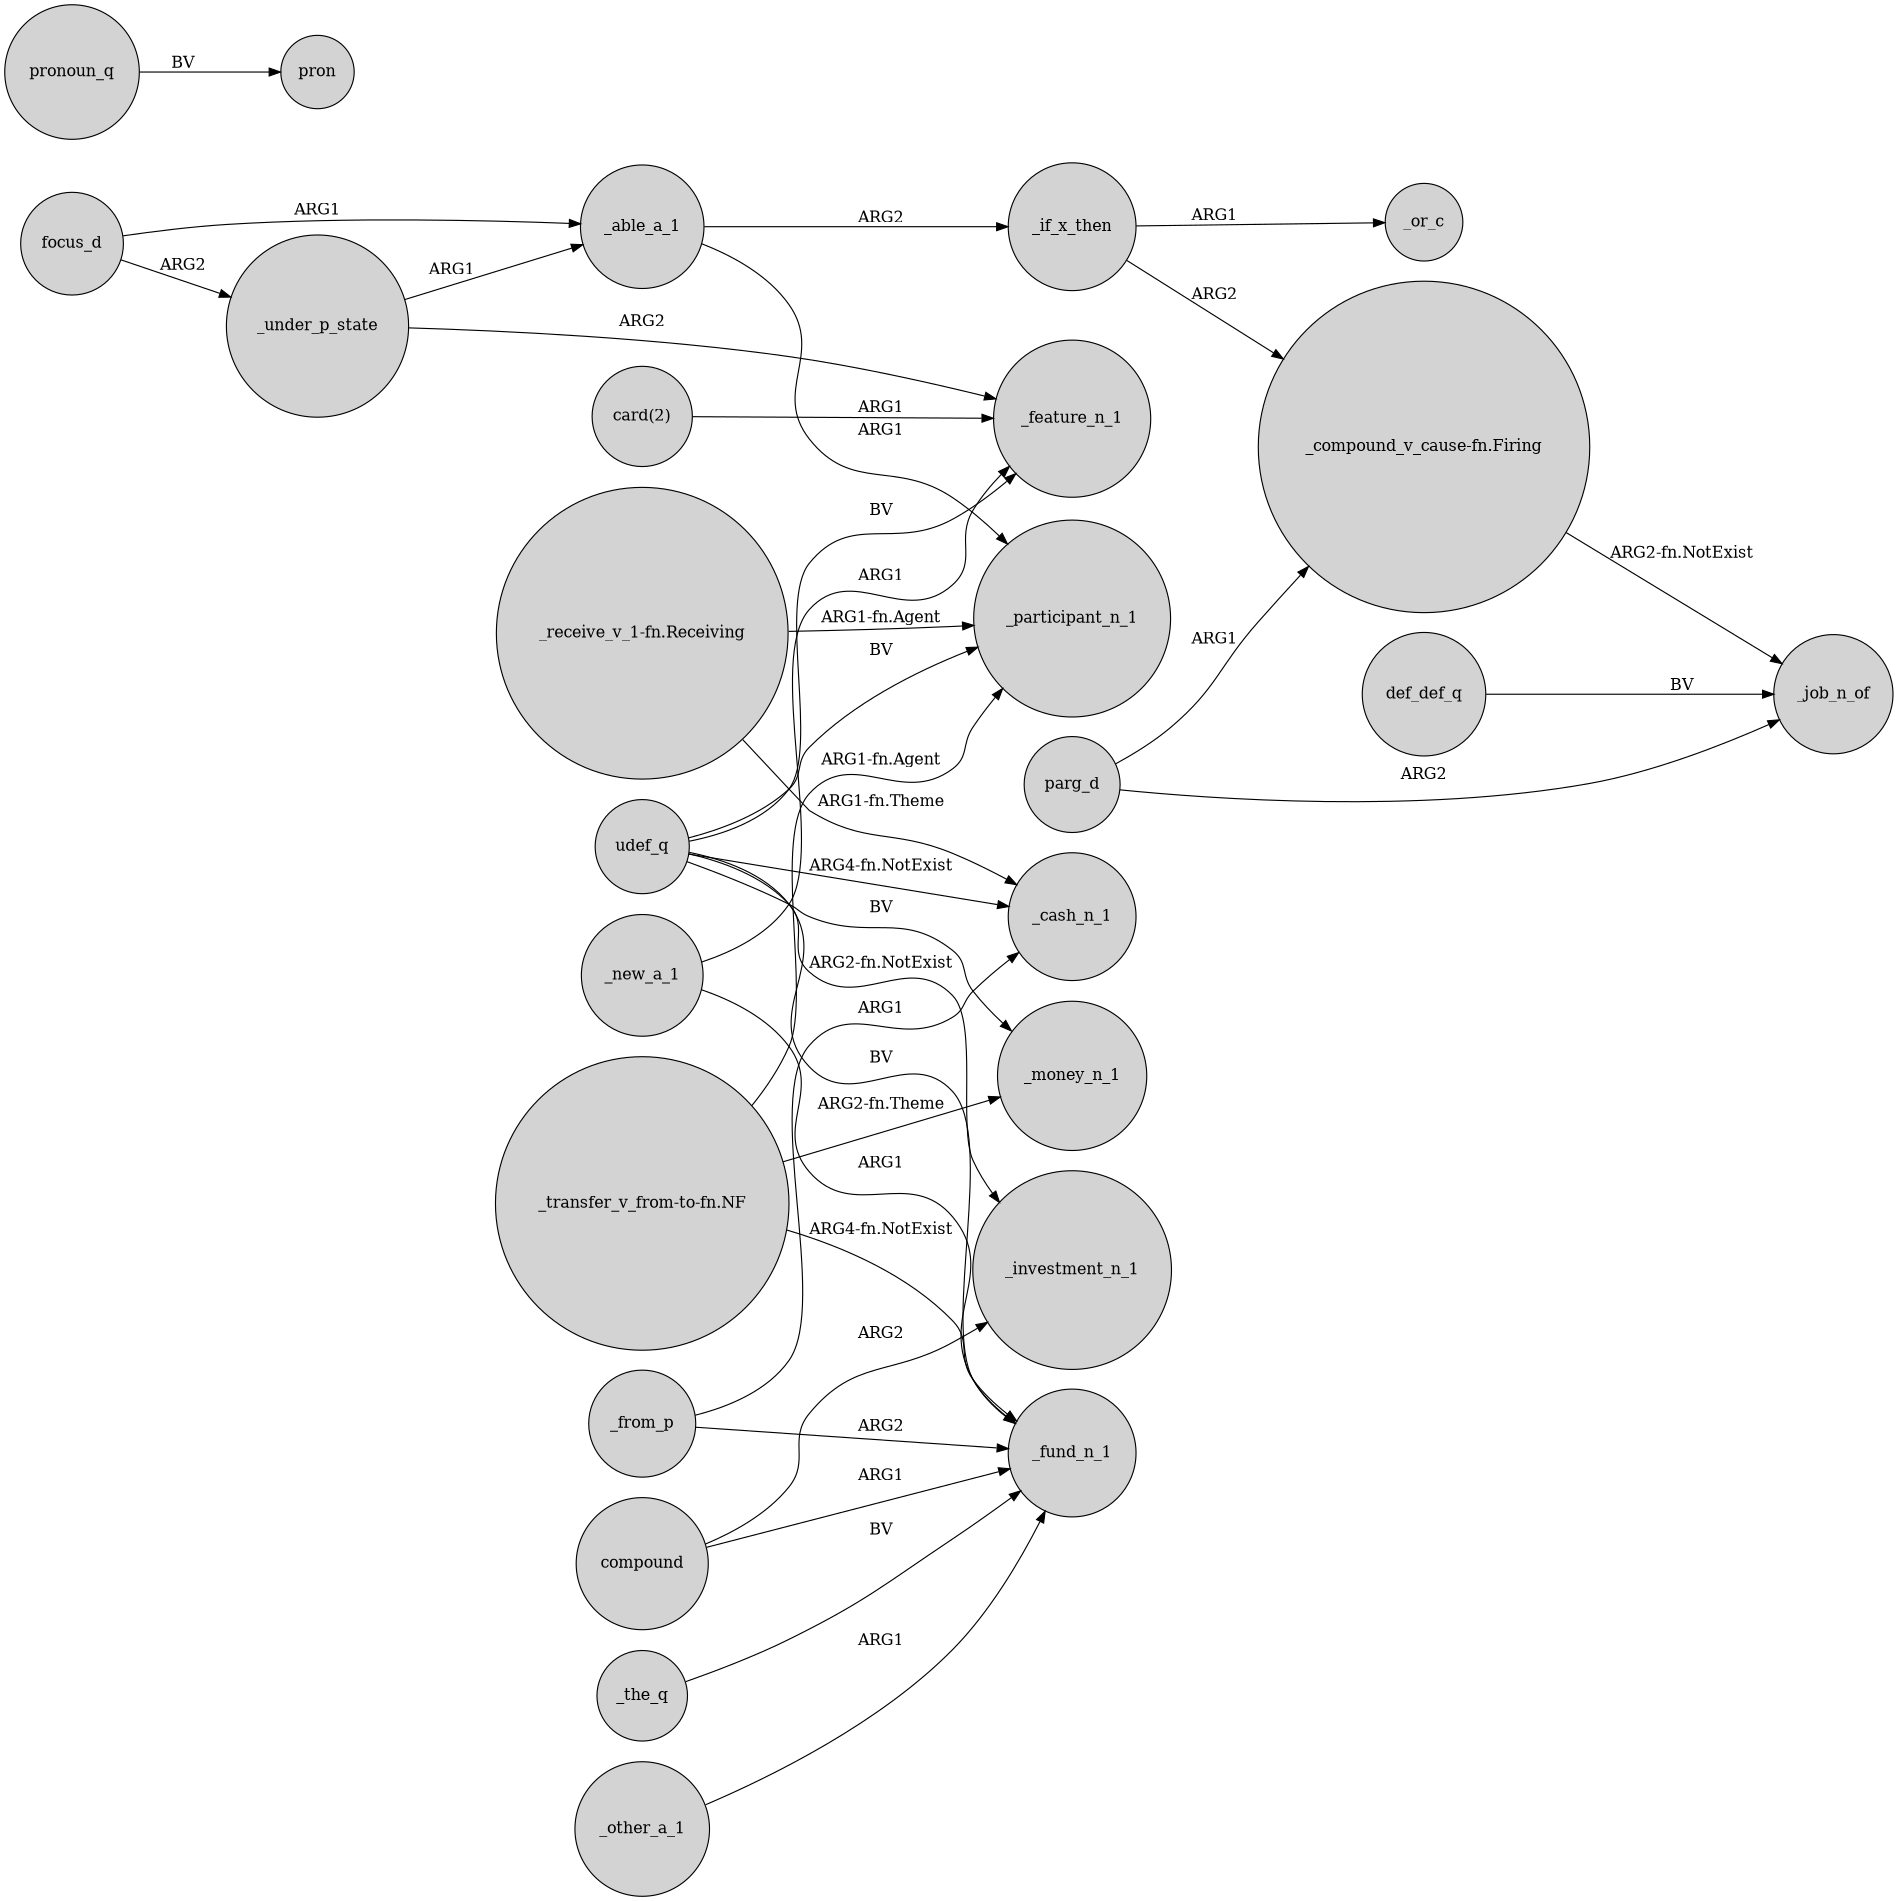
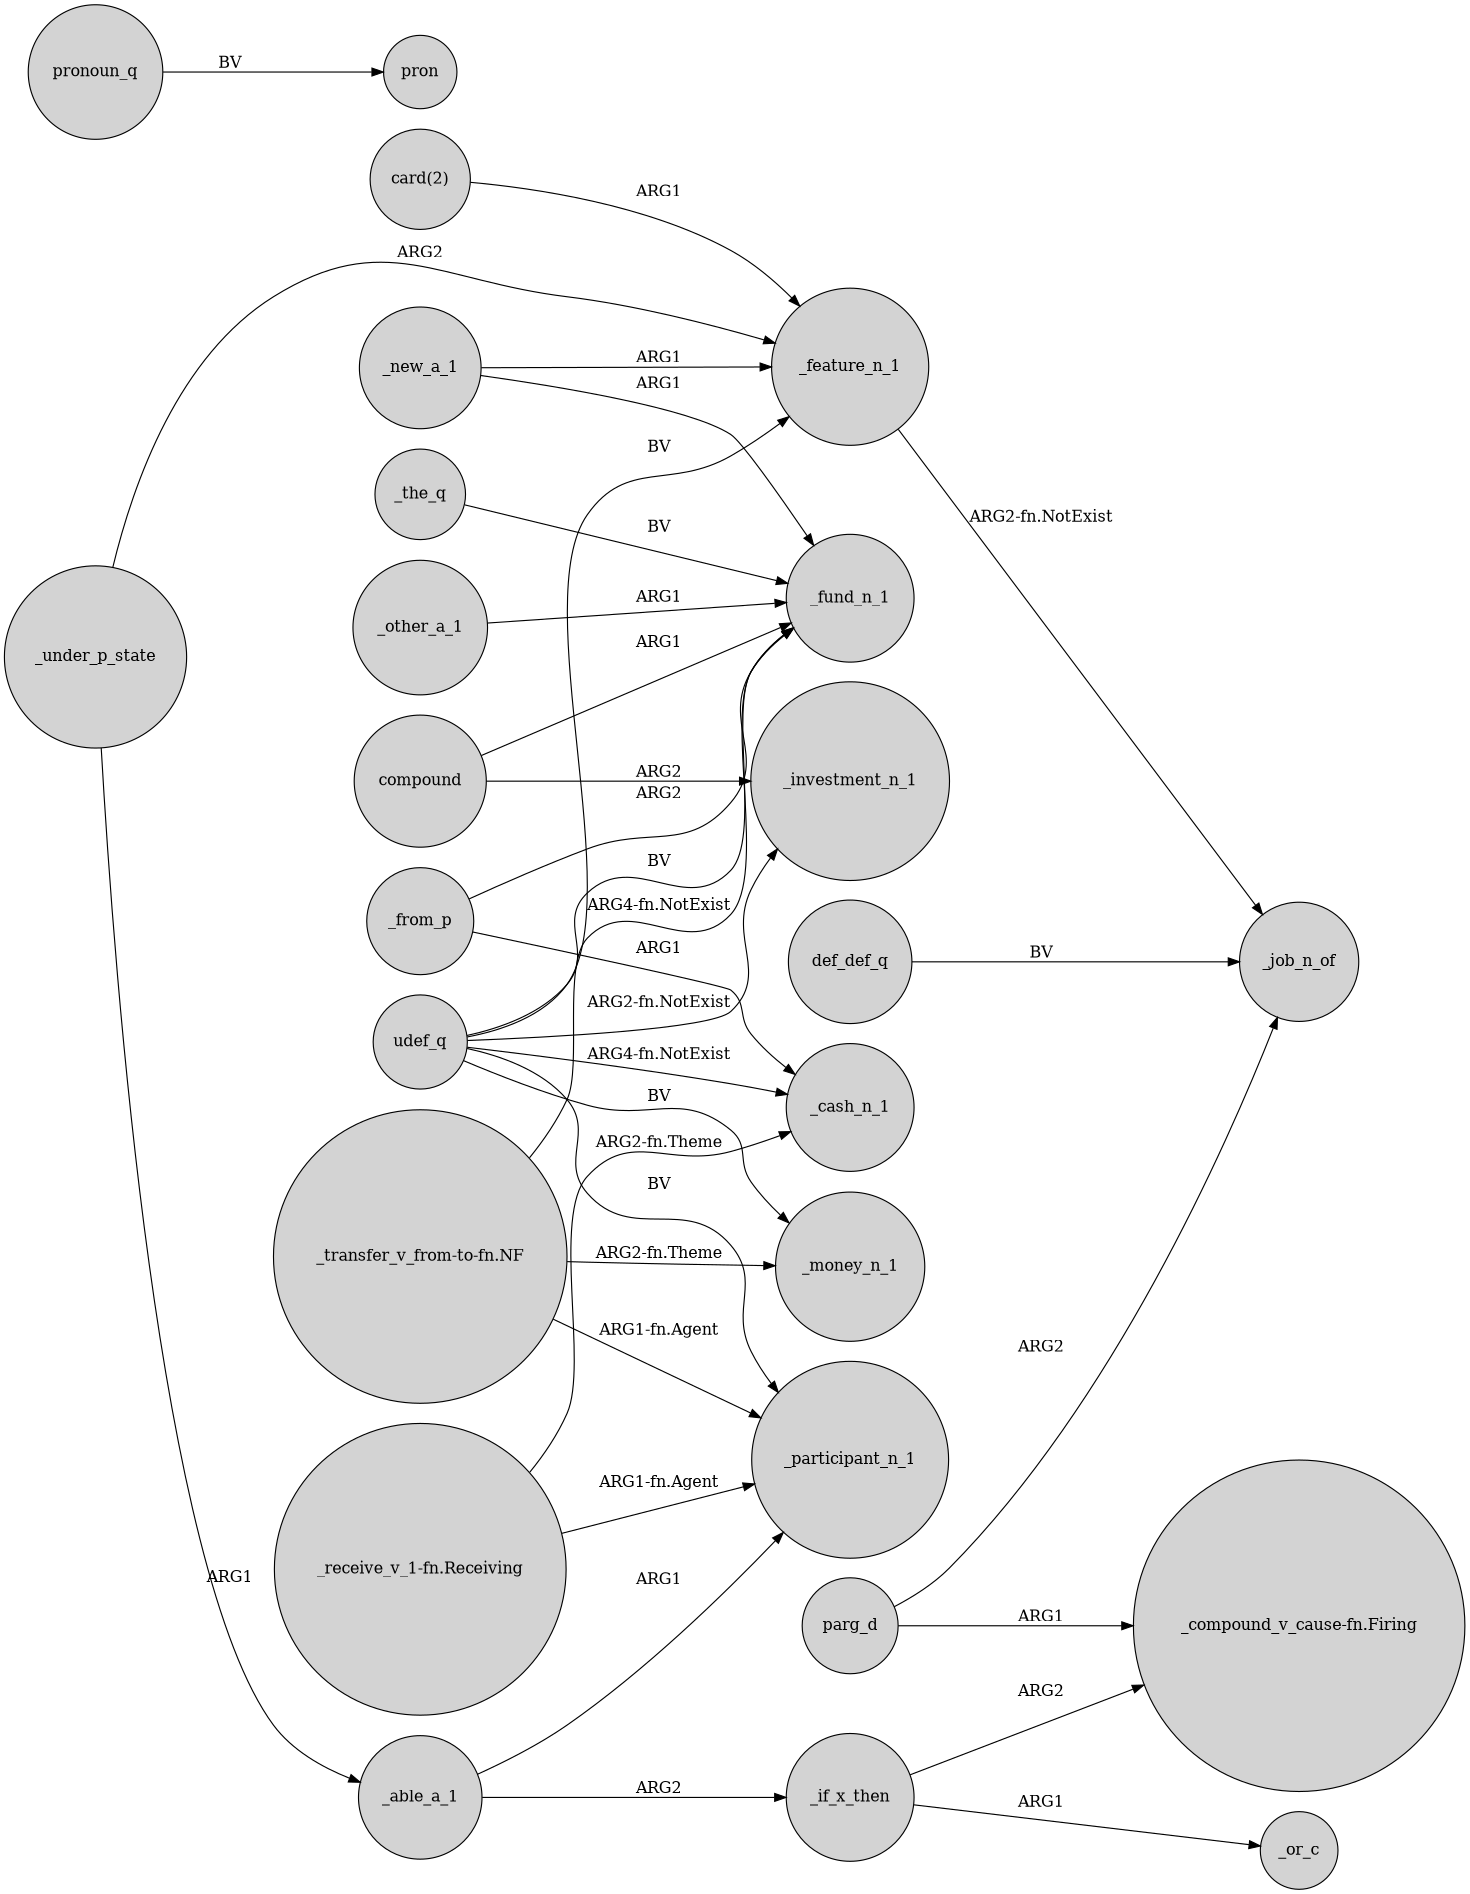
(72, 244) -> none
(1669, 595) -> (1077, 667)
(881, 802) -> (659, 1143)
